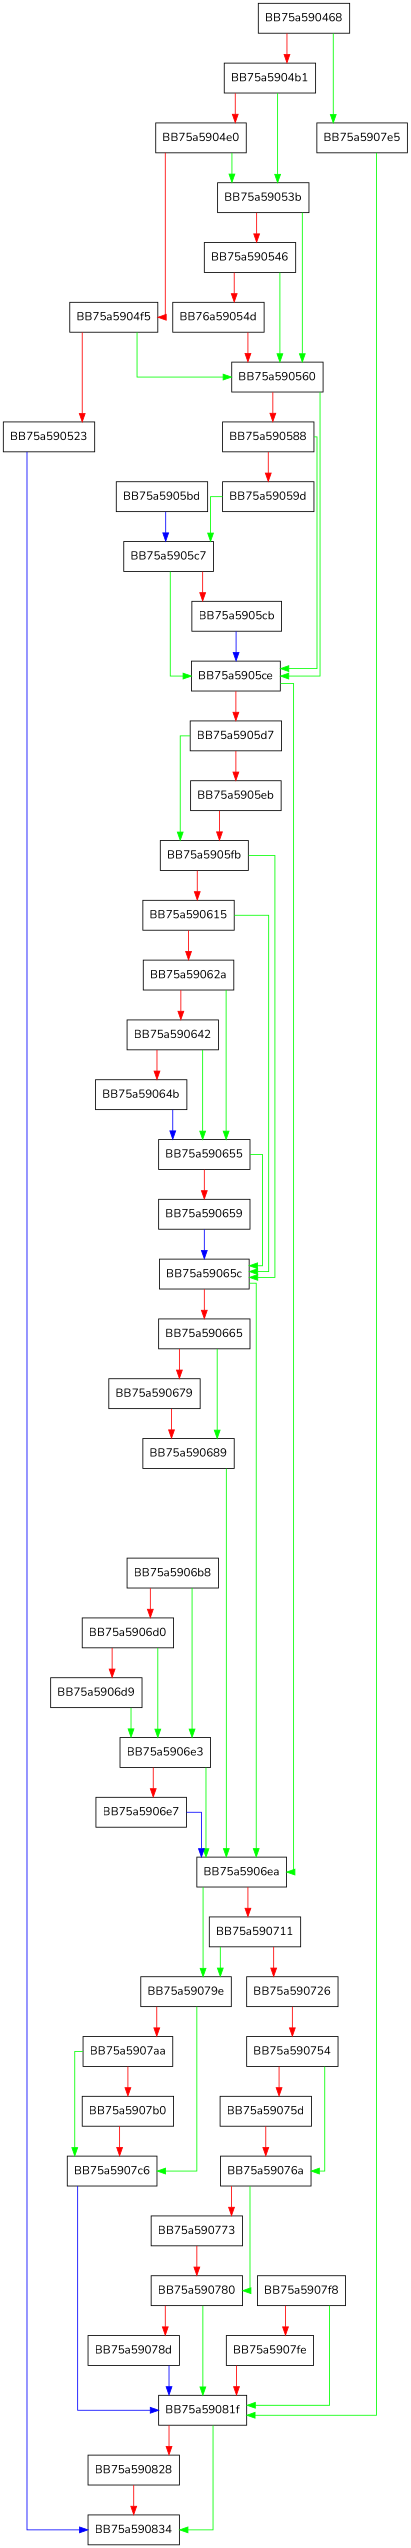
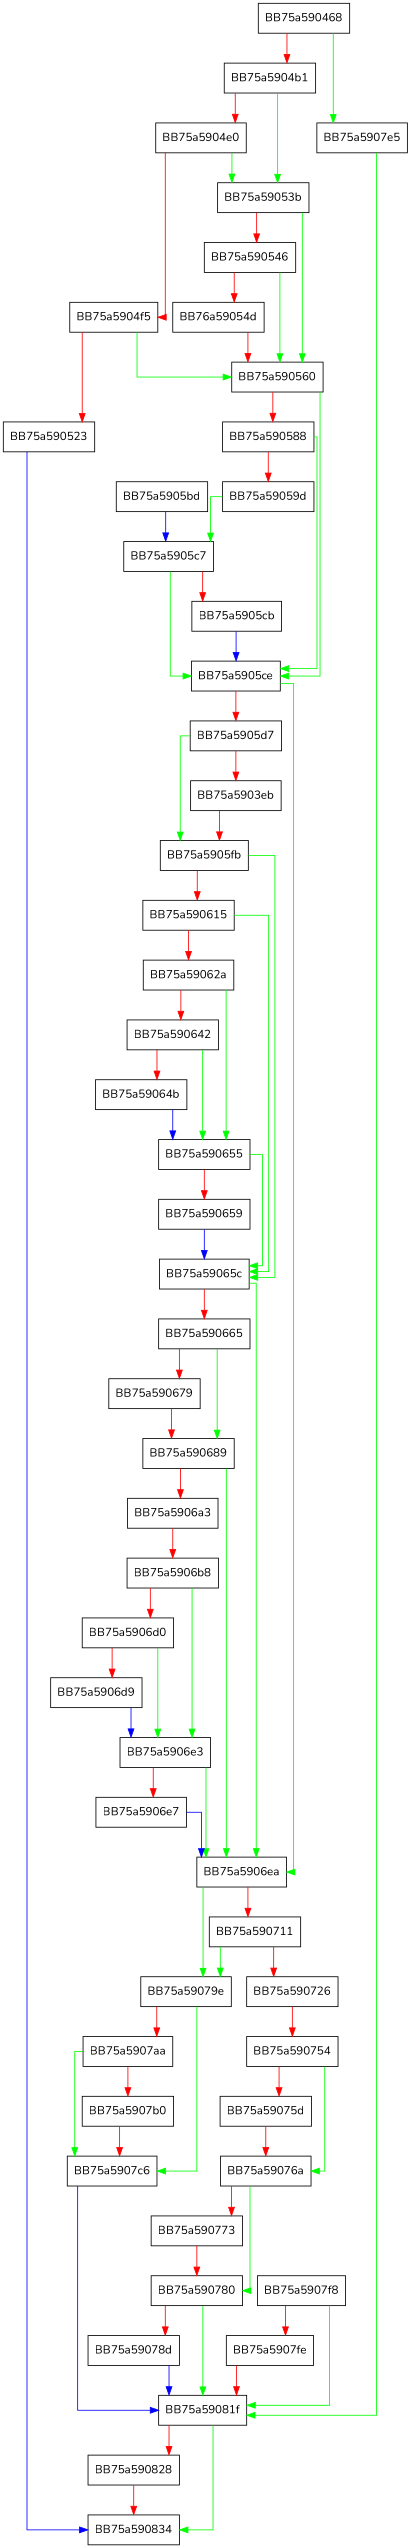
(236, 796) -> (236, 796)
none -> (173, 1513)
(131, 1718) -> (131, 1718)
